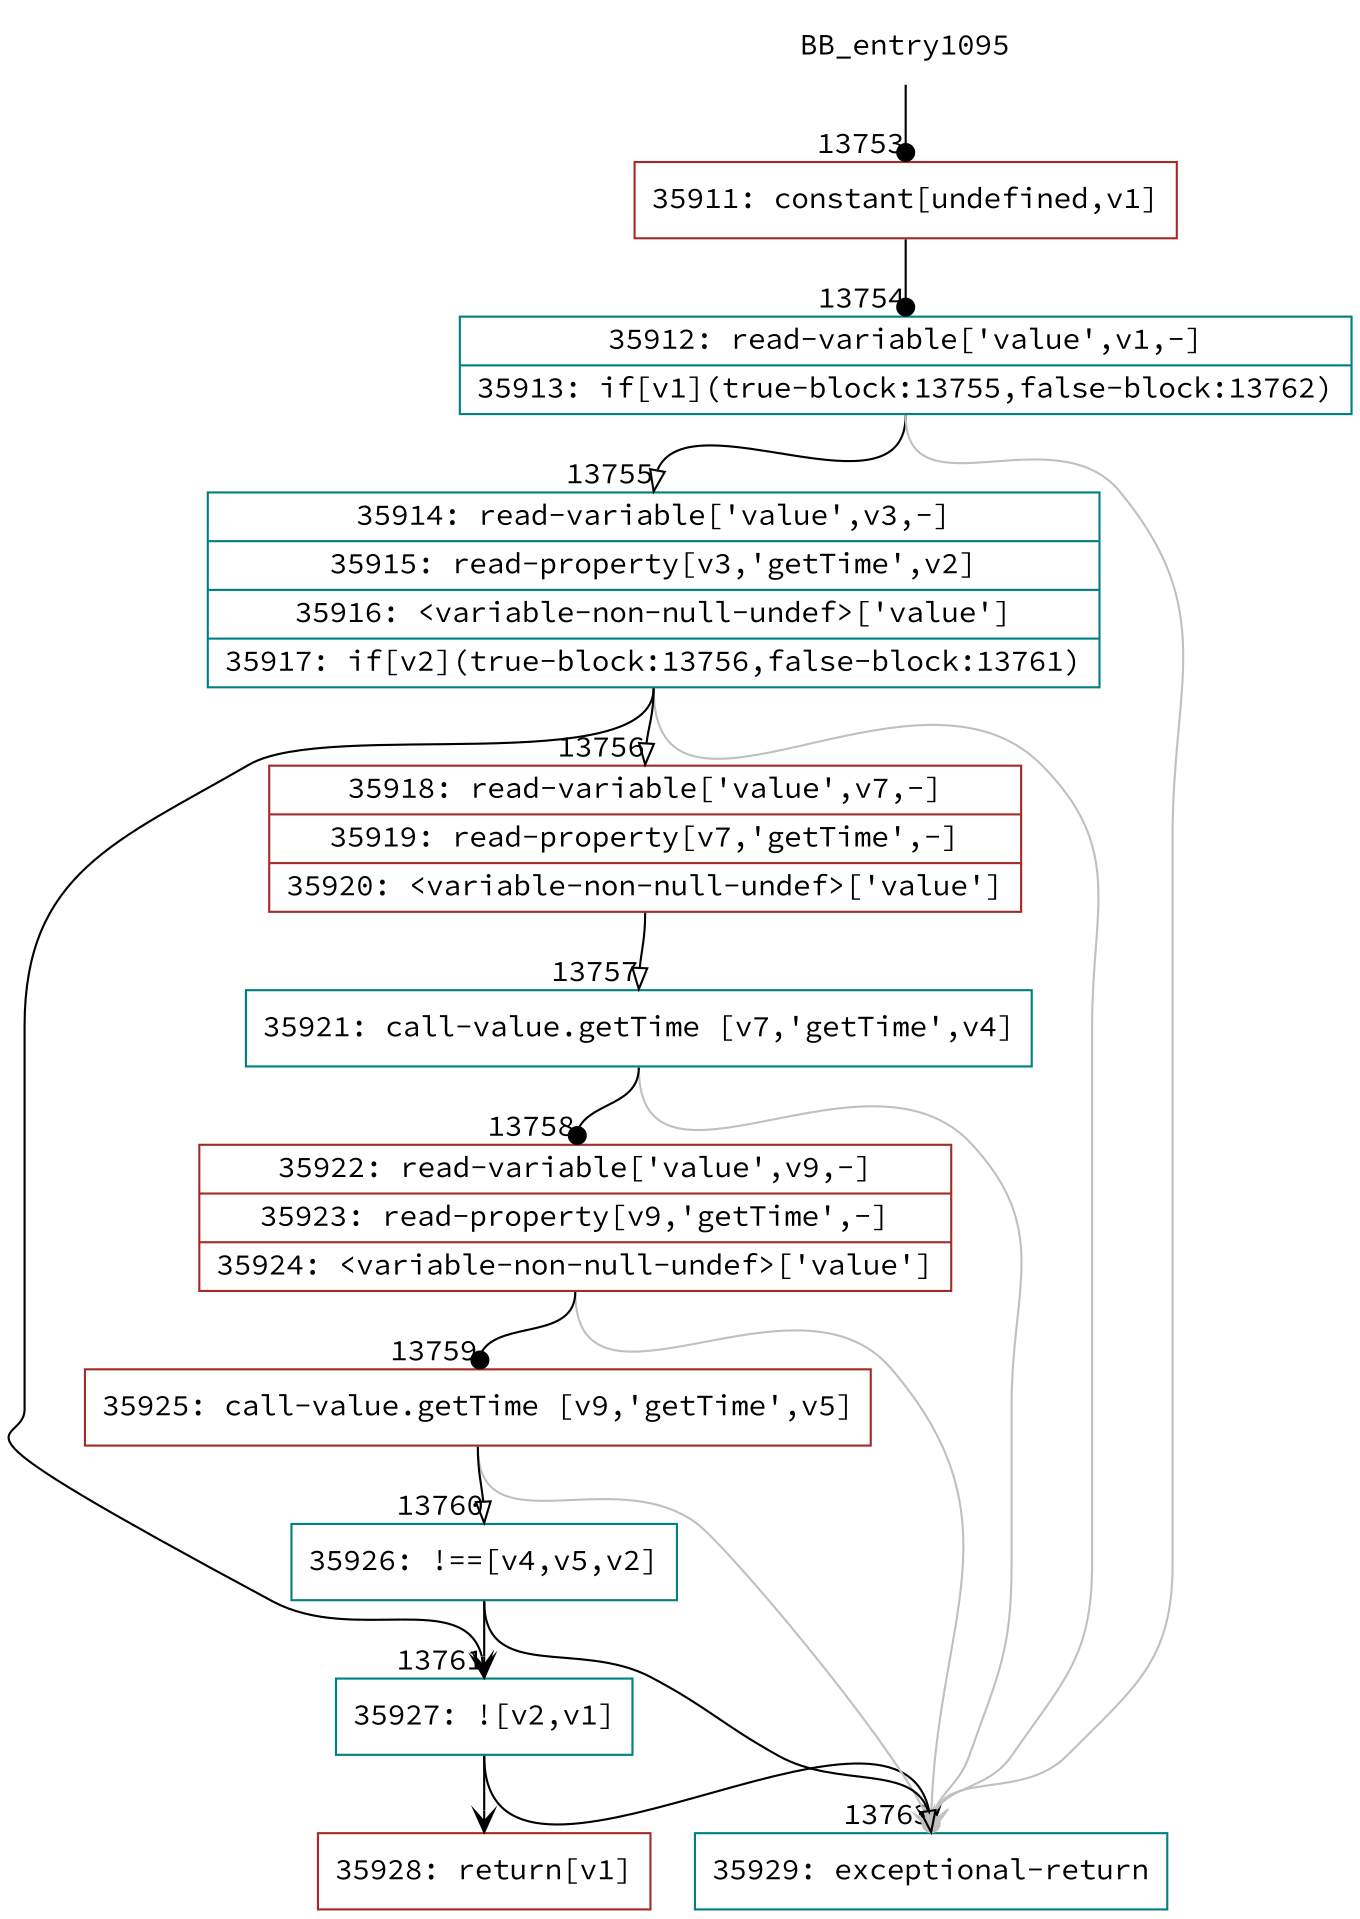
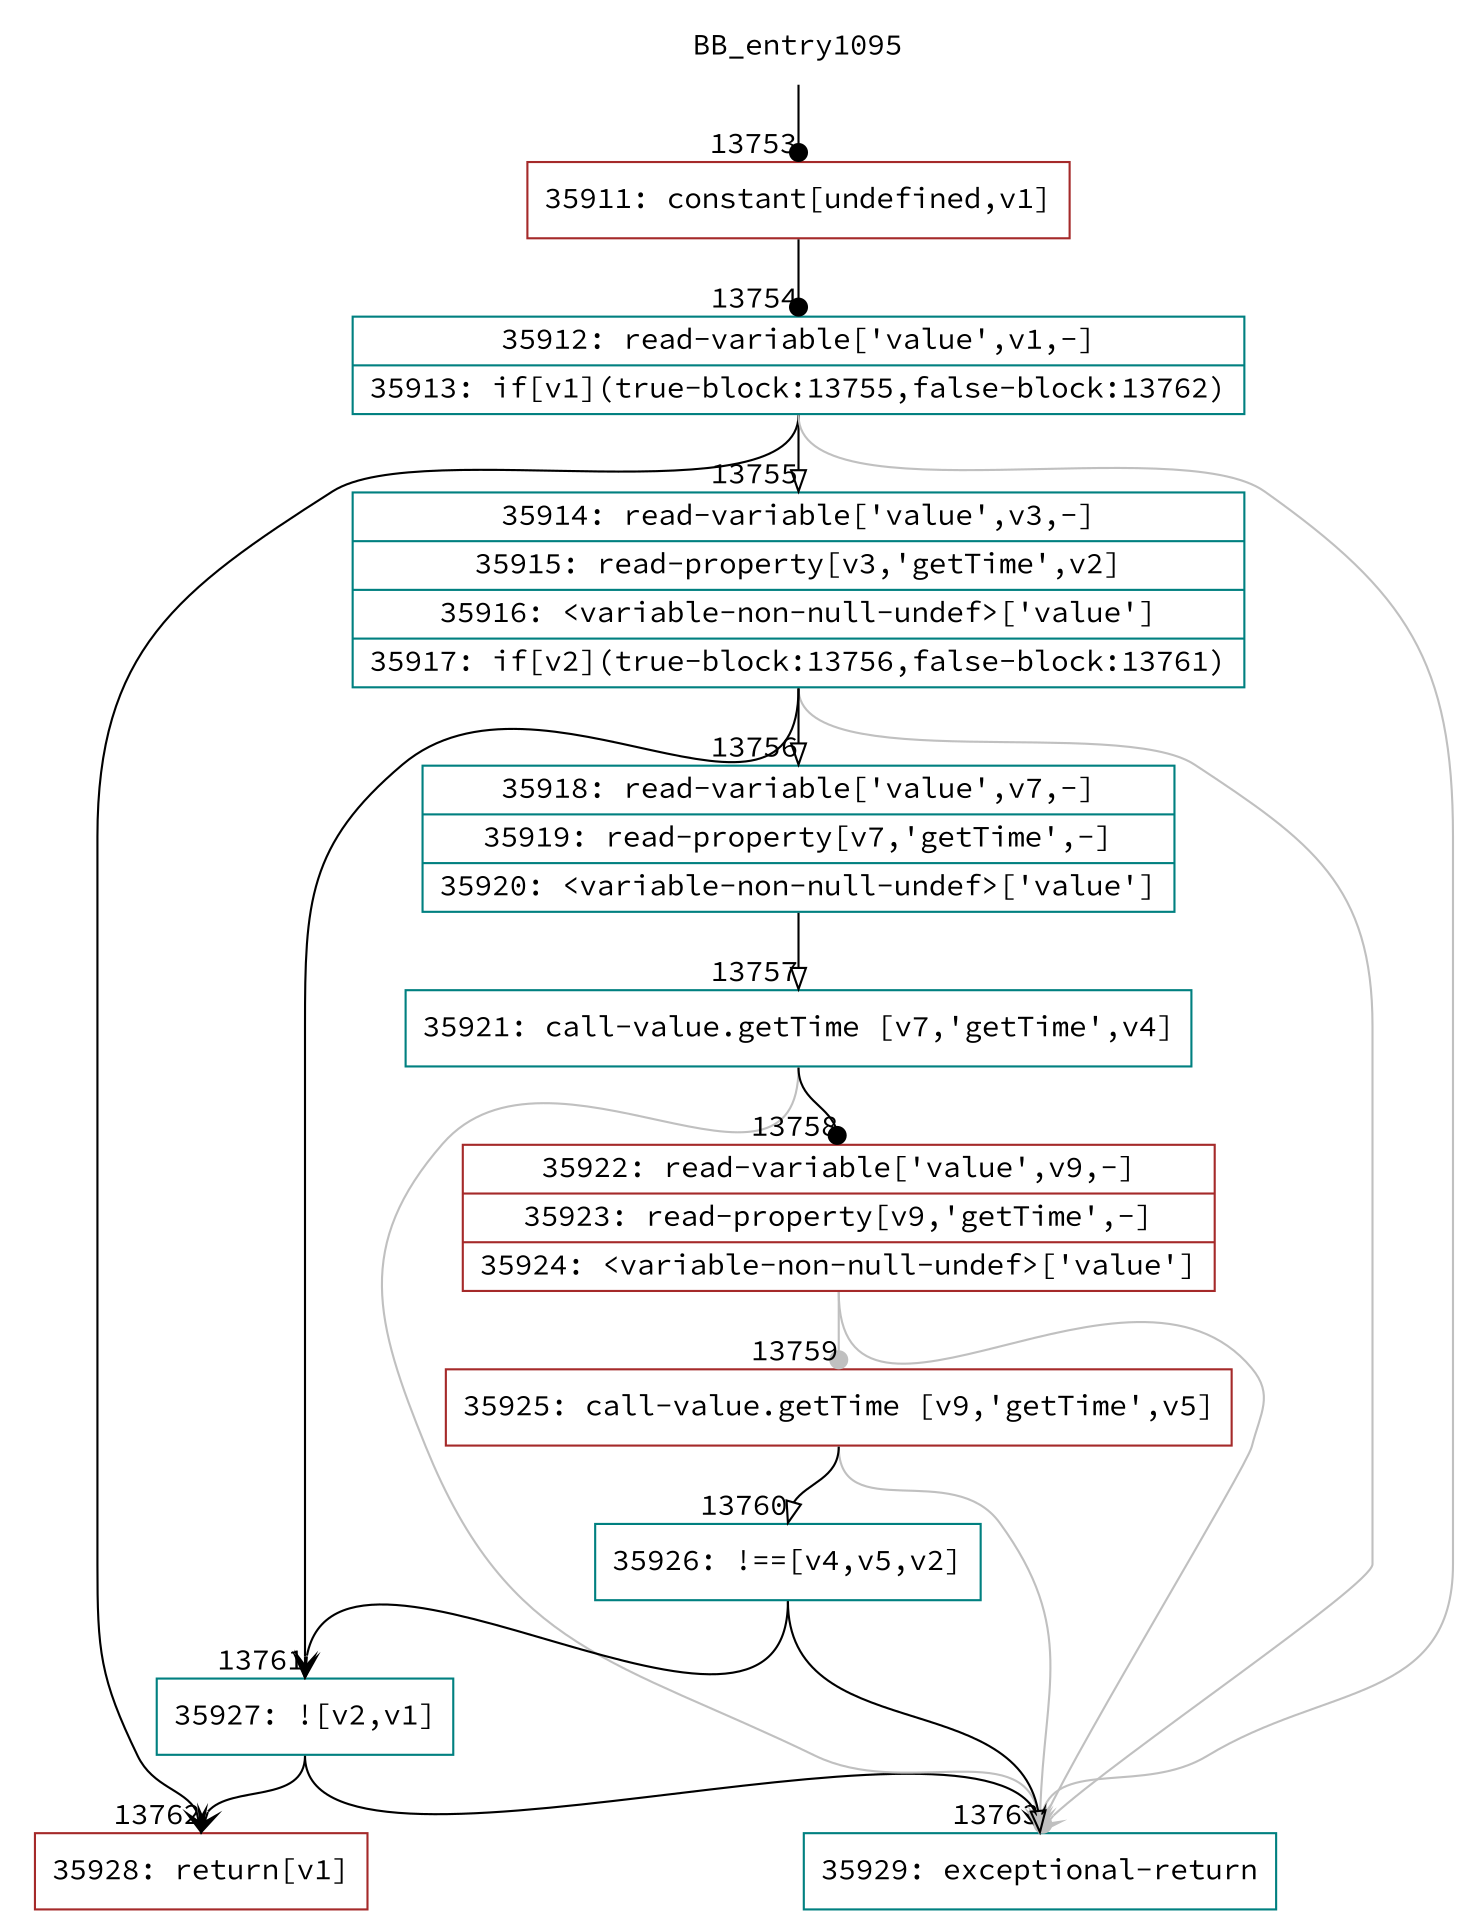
(645, 839) -> (799, 839)
none -> (97, 873)
(535, 1328) -> (839, 1321)
